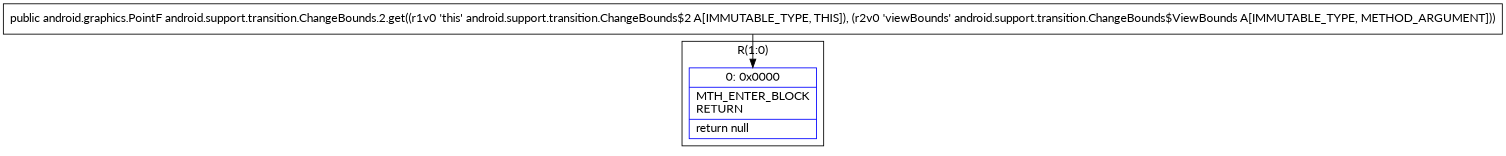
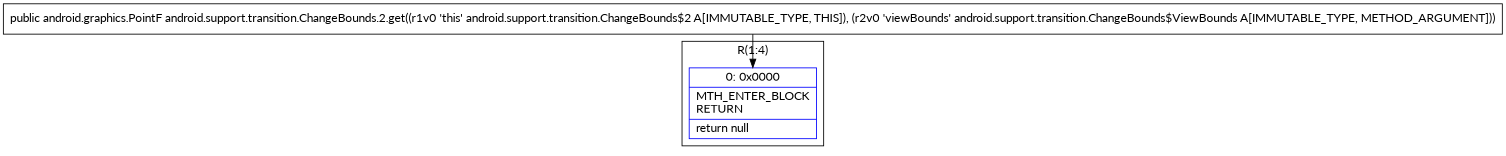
(753, 51) -> (753, 51)
